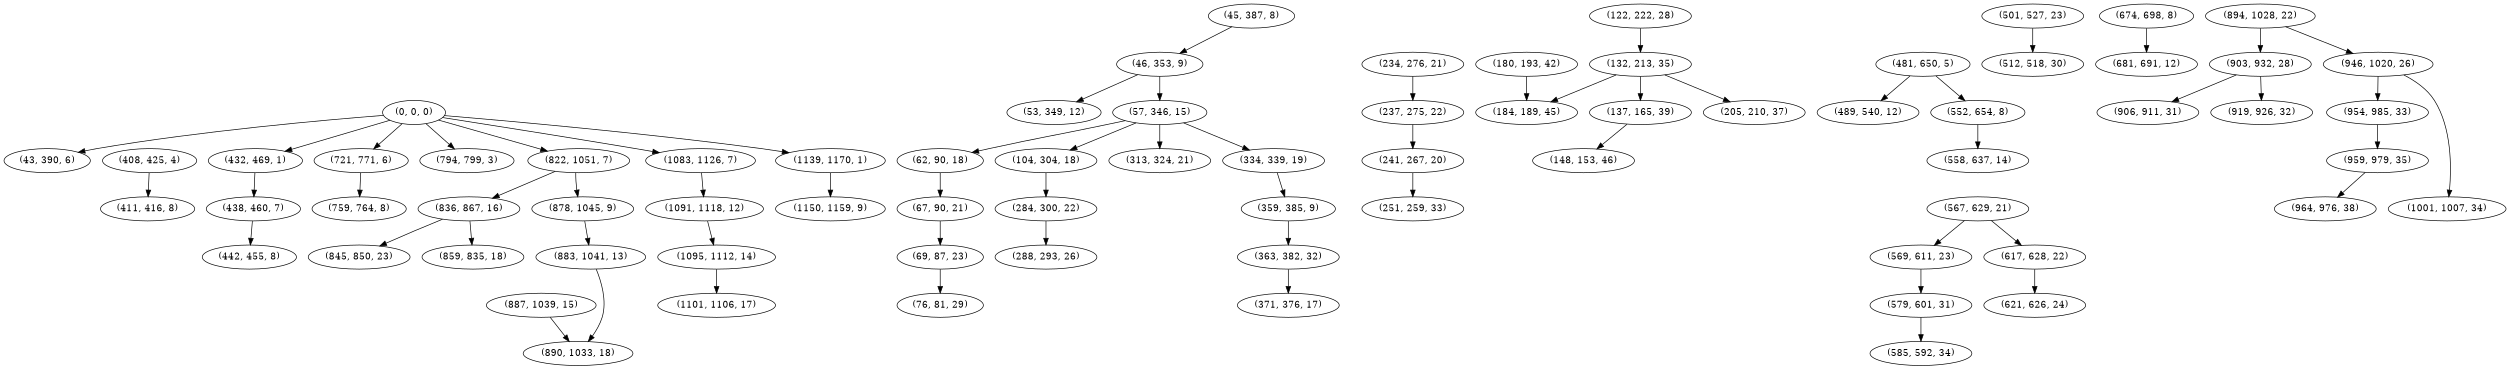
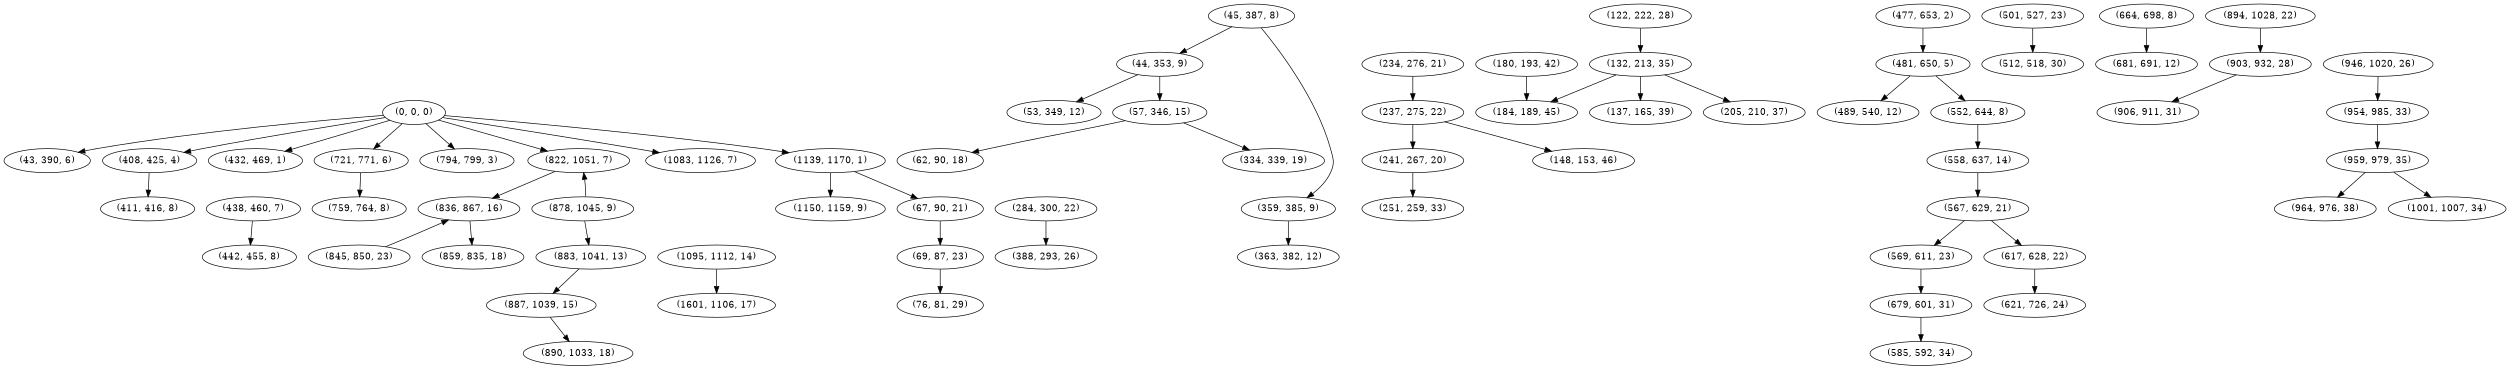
none -> (1923, 16)
(2147, 16) -> (2147, 16)
(2316, 39) -> none
(1160, 64) -> (1160, 64)
(1978, 112) -> (1978, 112)
(2262, 112) -> none
(2445, 124) -> (2409, 183)
none -> (288, 133)
(1615, 134) -> (1495, 136)
(1046, 161) -> none
(1160, 161) -> none
(255, 181) -> none
(576, 181) -> (586, 188)
(940, 181) -> (883, 184)
none -> (1978, 181)
(1280, 182) -> (1315, 108)
(705, 209) -> none
(414, 231) -> (414, 235)
(1046, 257) -> (1046, 257)
(1288, 257) -> (1288, 257)
(604, 303) -> (569, 279)
(717, 305) -> (717, 305)
(1288, 305) -> none
(1921, 305) -> (1921, 305)
(2035, 305) -> (2035, 305)
